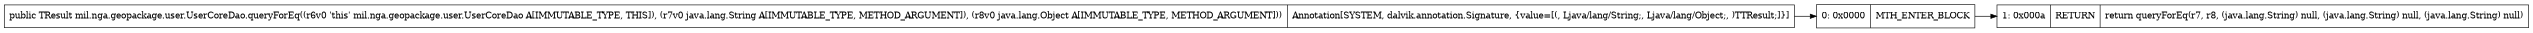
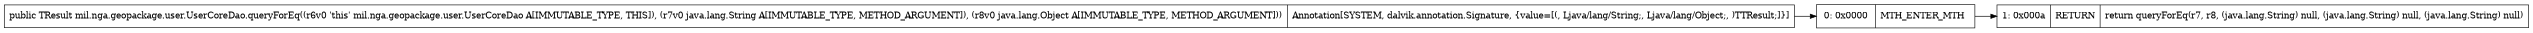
(1923, 16) -> (1922, 16)
